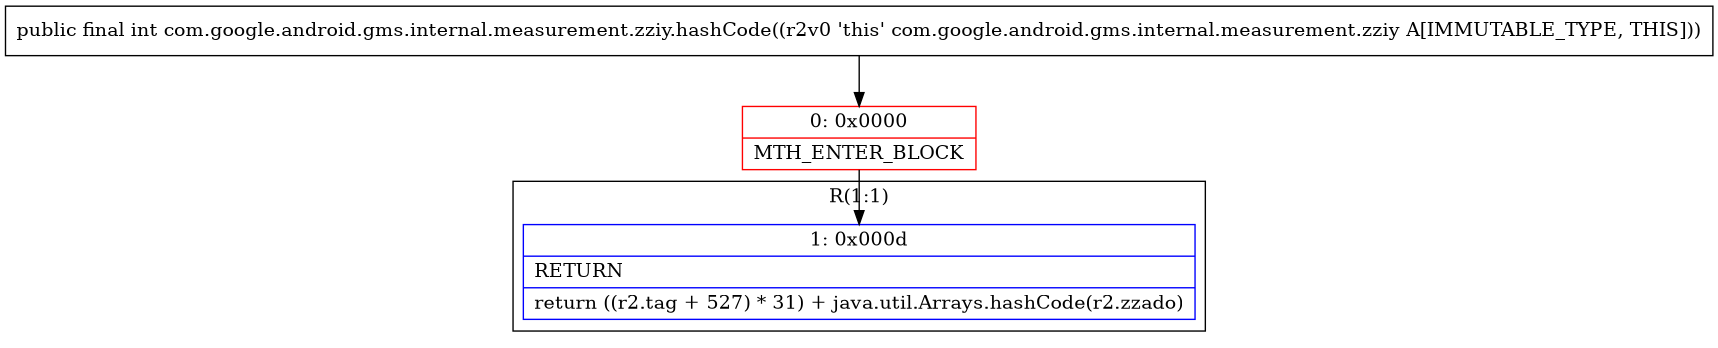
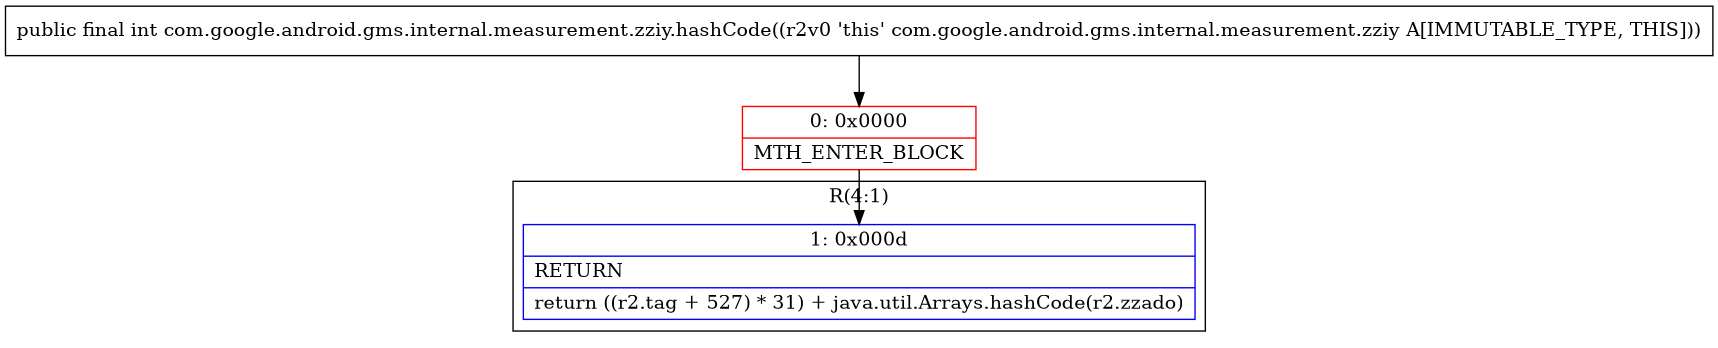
(859, 197) -> (859, 197)
